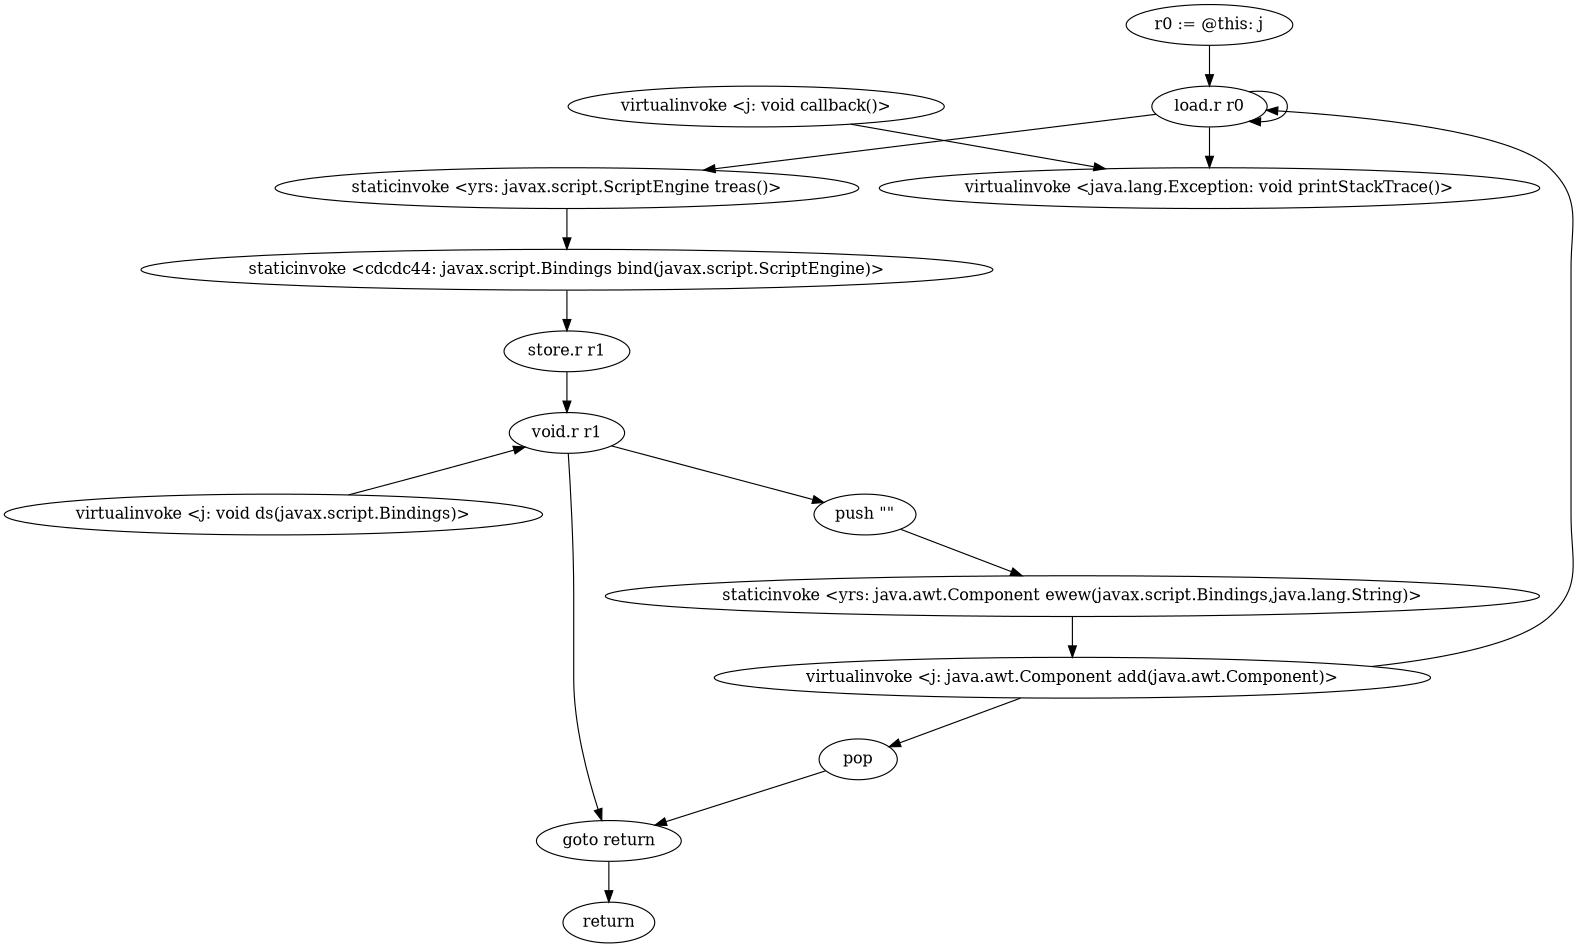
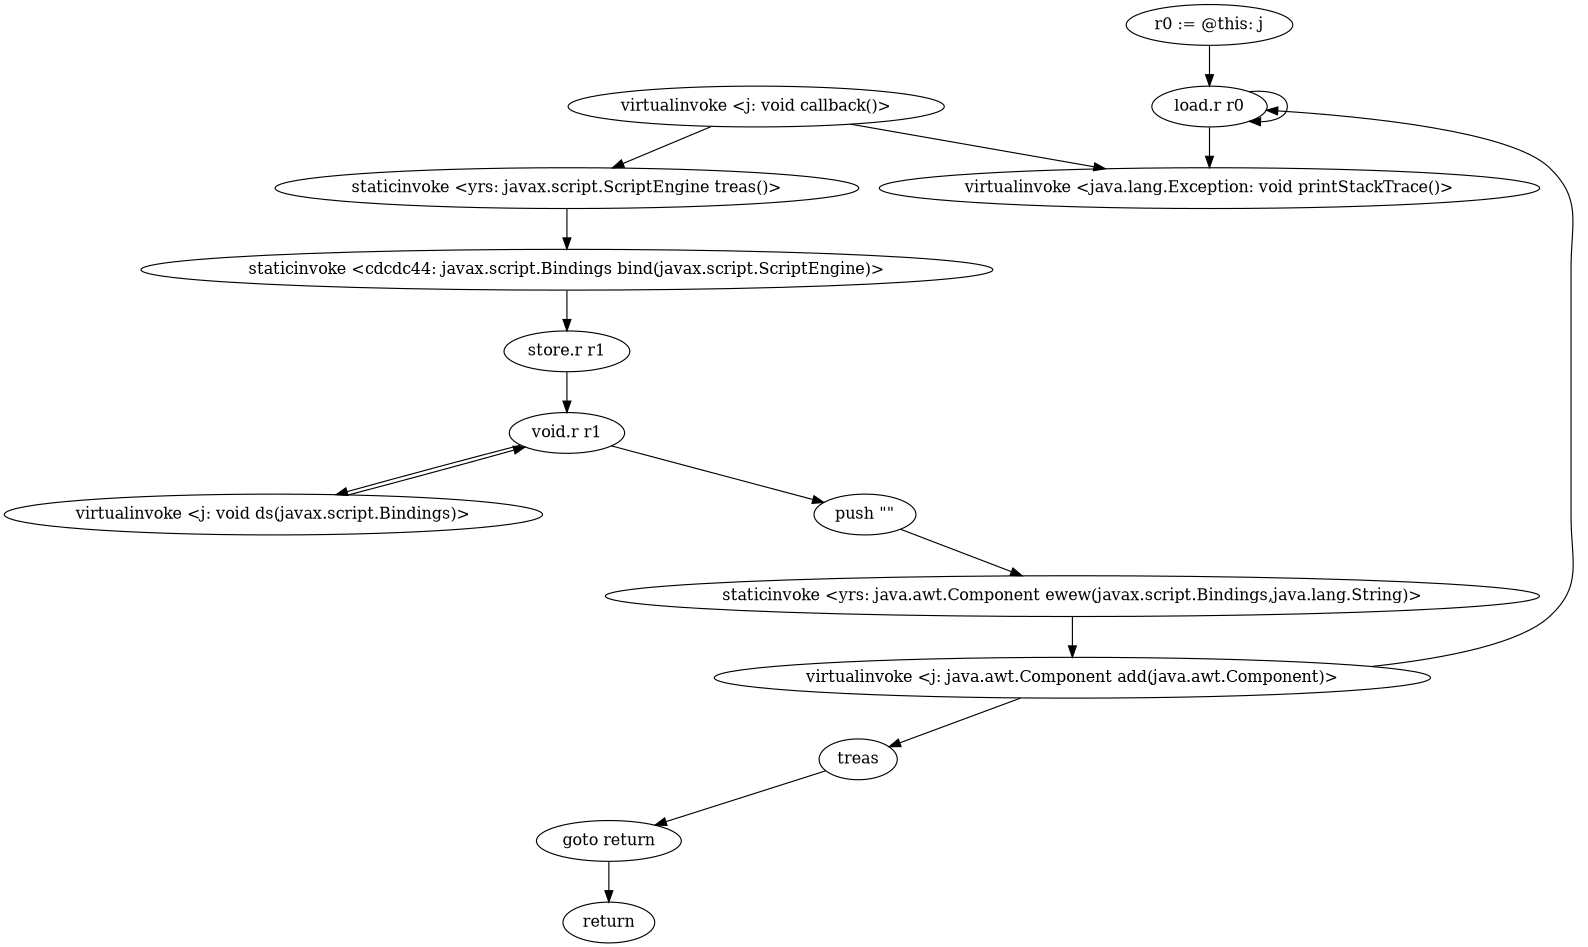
(913, 144) -> (667, 145)
(574, 633) -> (434, 468)
(858, 759) -> (858, 759)
